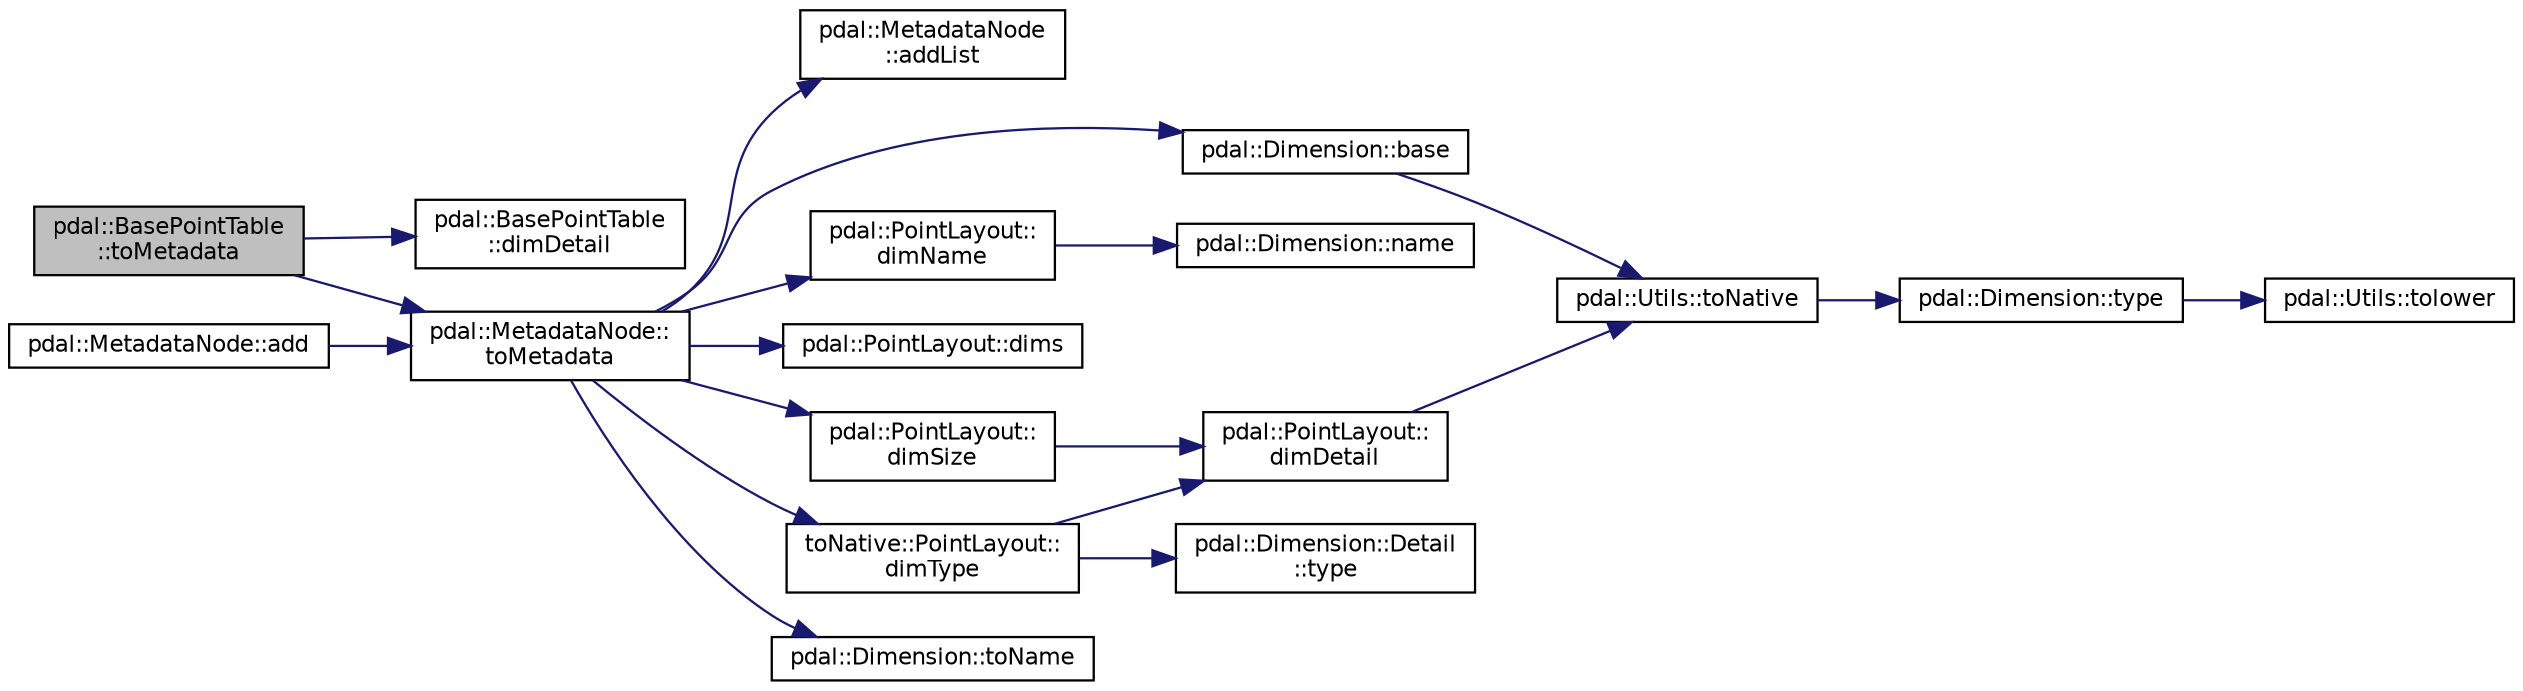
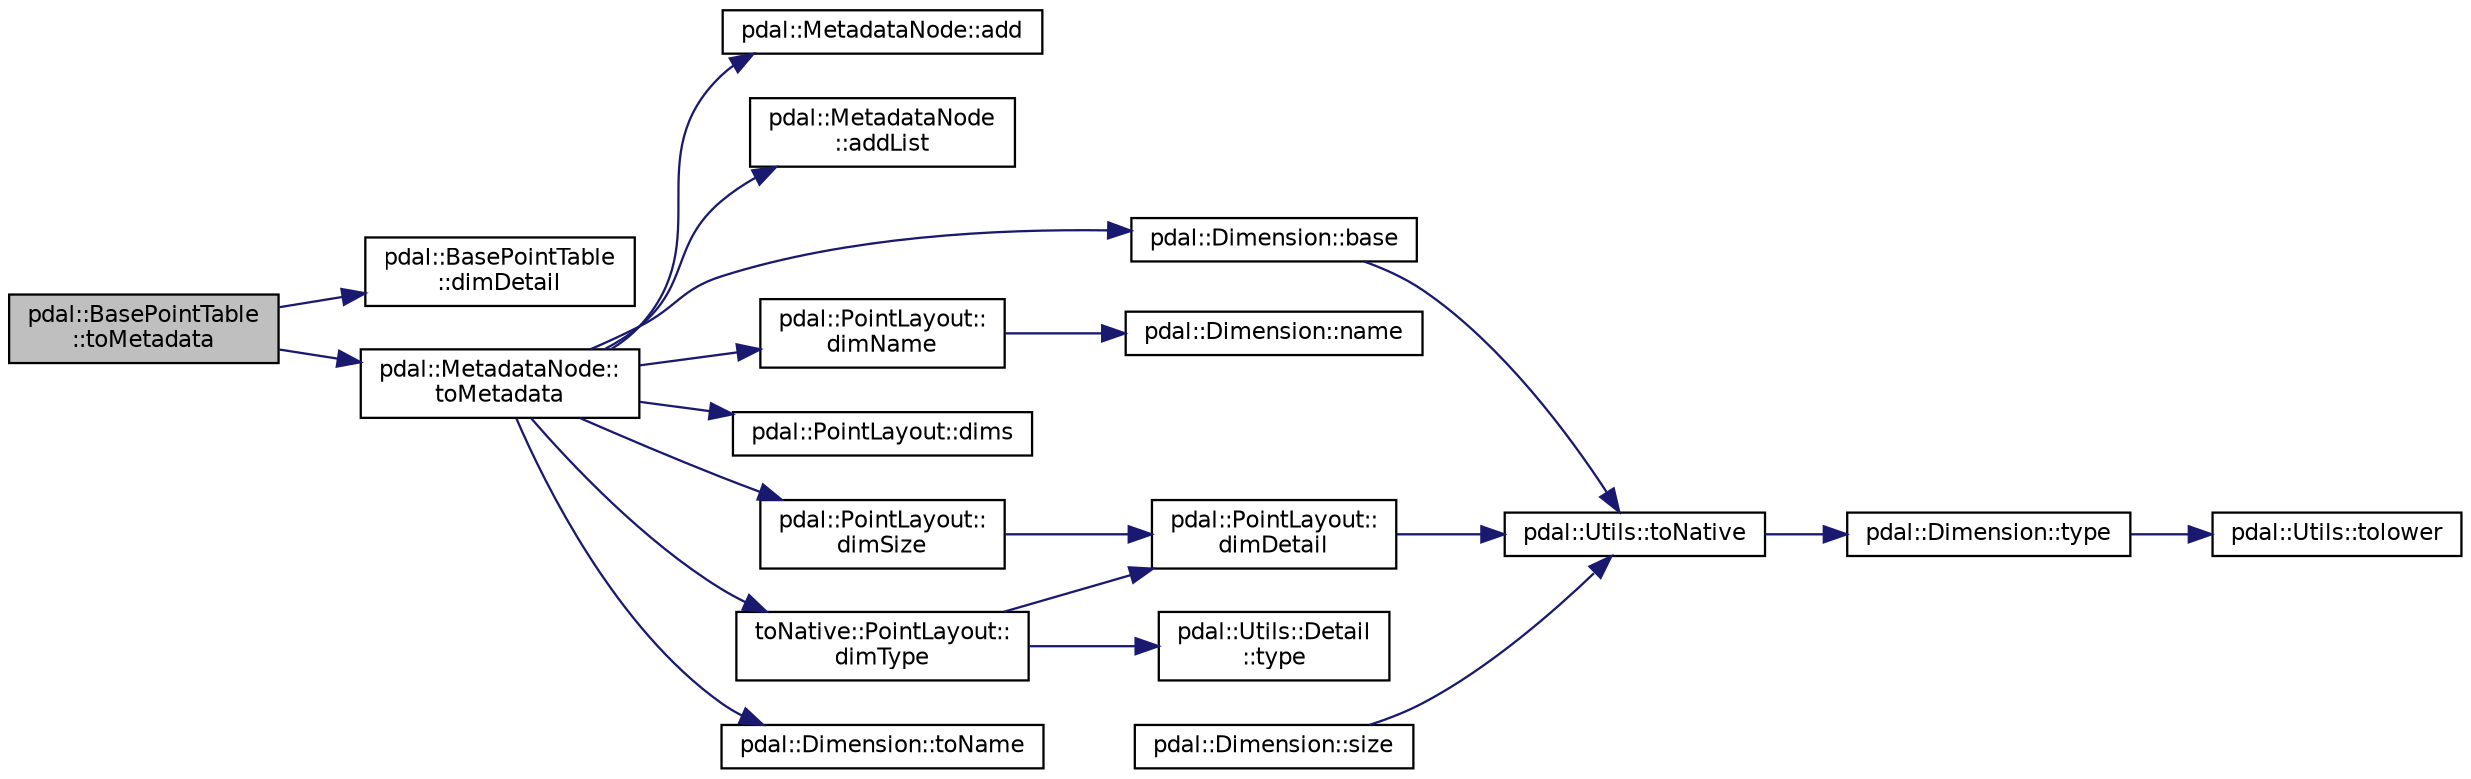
(358, 346) -> (678, 210)
(1325, 558) -> (1274, 646)
none -> (1274, 747)
